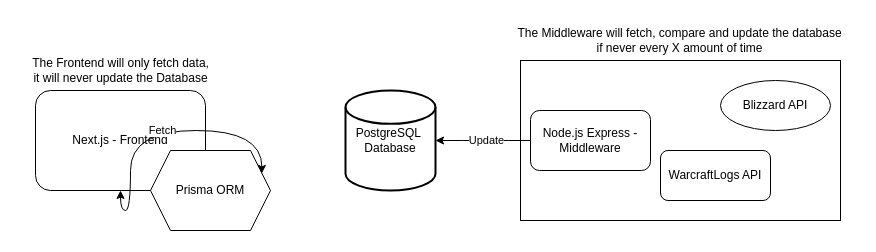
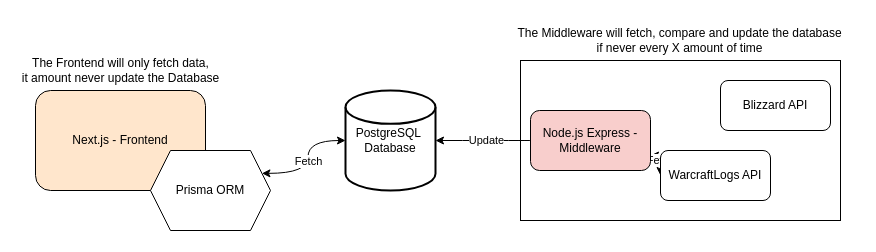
(121, 71) -> (121, 71)
(776, 106) -> (776, 106)
(170, 133) -> (307, 162)
(121, 141) -> (121, 141)
(591, 141) -> (591, 141)
none -> (660, 160)
